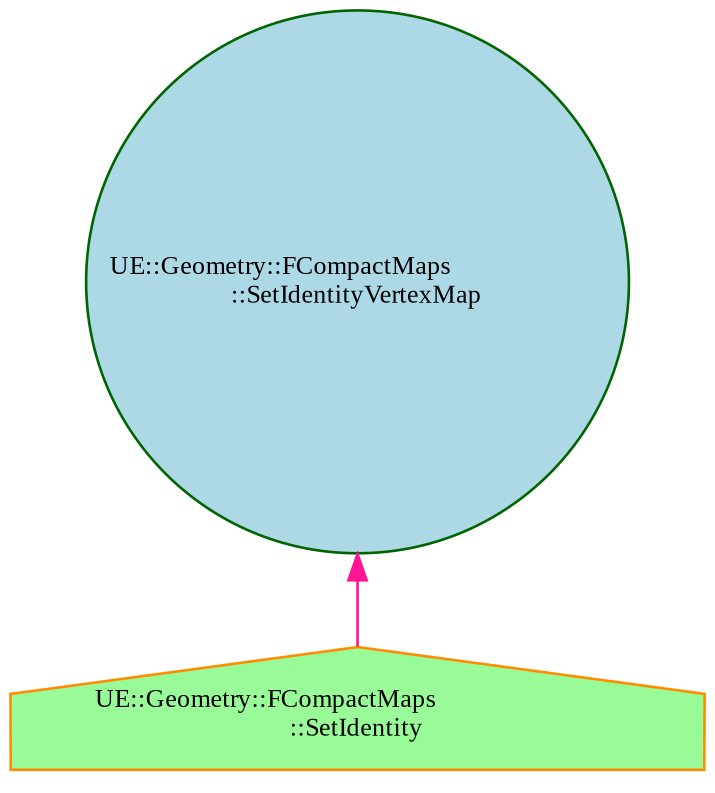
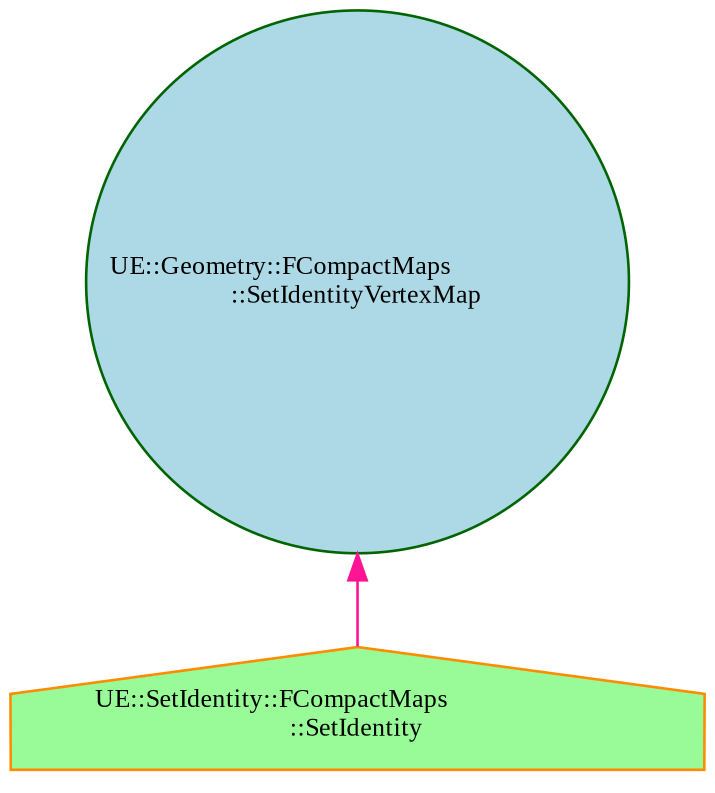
(358, 715) -> (358, 715)
